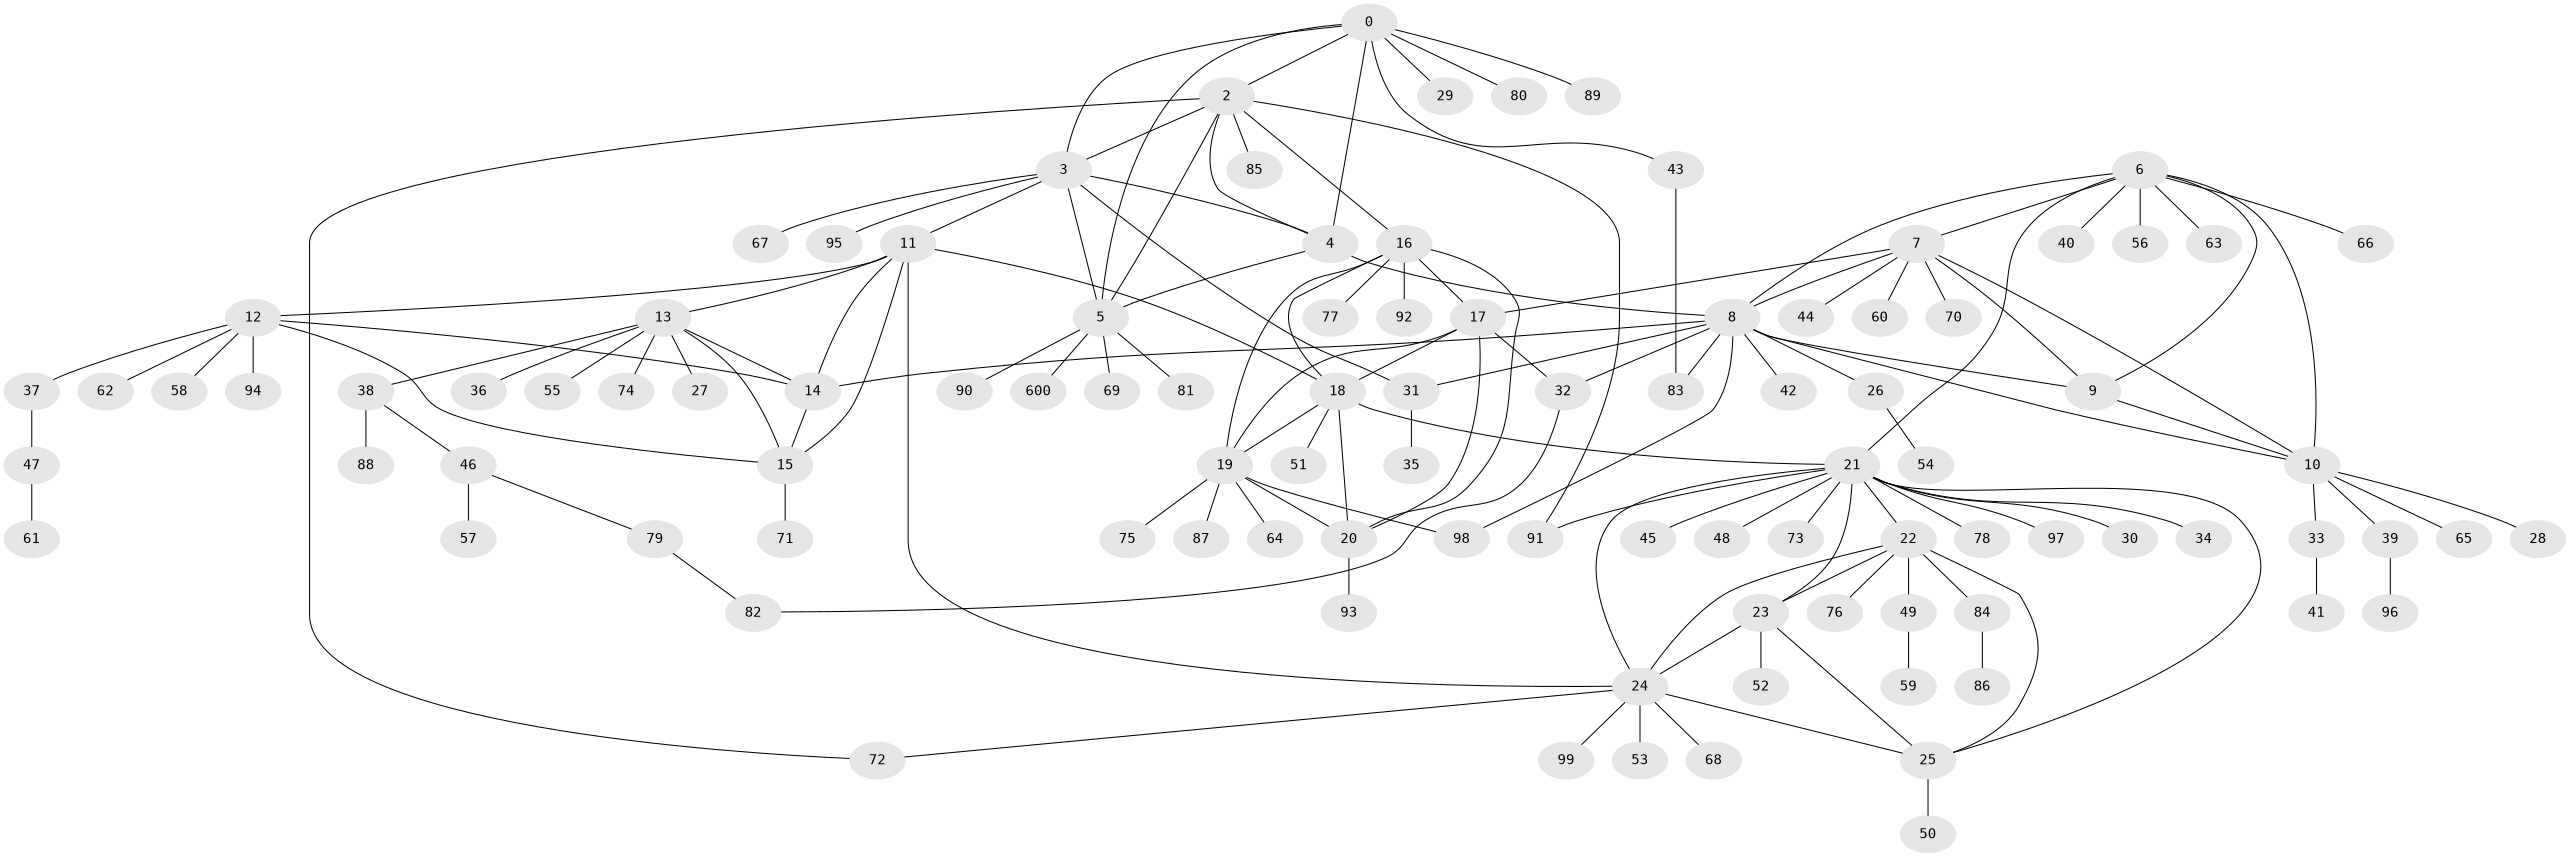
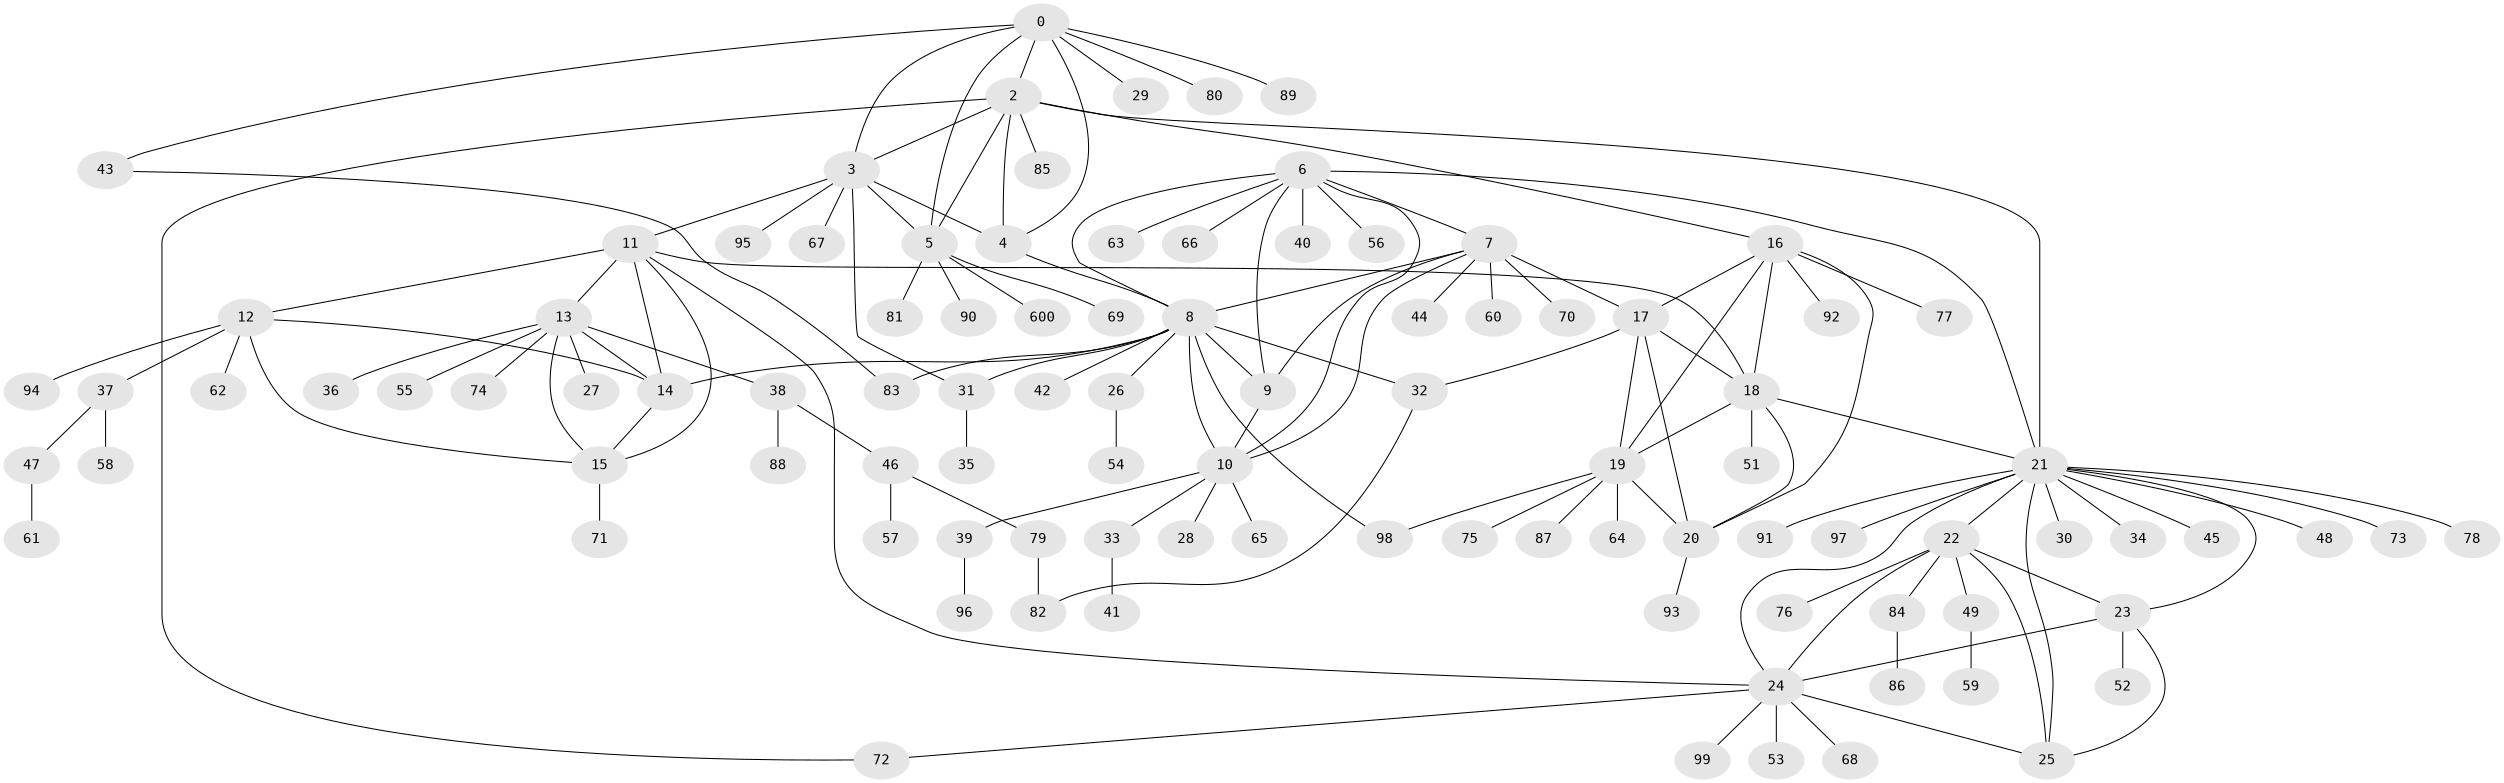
(1587, 199) -> (1651, 149)
(1213, 277) -> none
(216, 355) -> (106, 429)
(1928, 834) -> none
